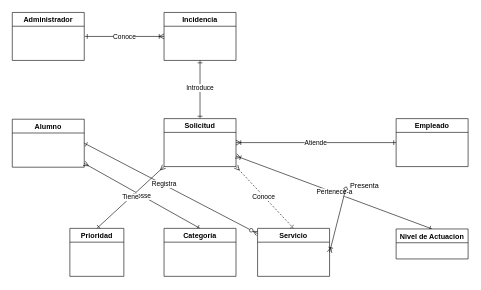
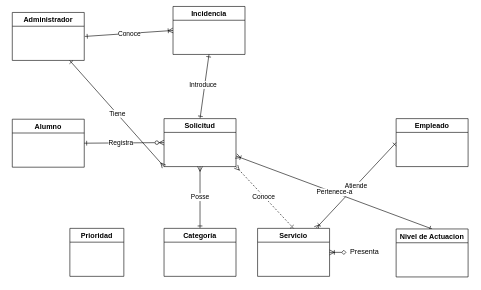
(200, 36) -> (209, 30)
(316, 143) -> (374, 167)
(365, 186) -> (365, 252)
(168, 187) -> (131, 143)
(143, 196) -> (200, 200)
(130, 198) -> (117, 113)
(432, 244) -> (432, 253)
